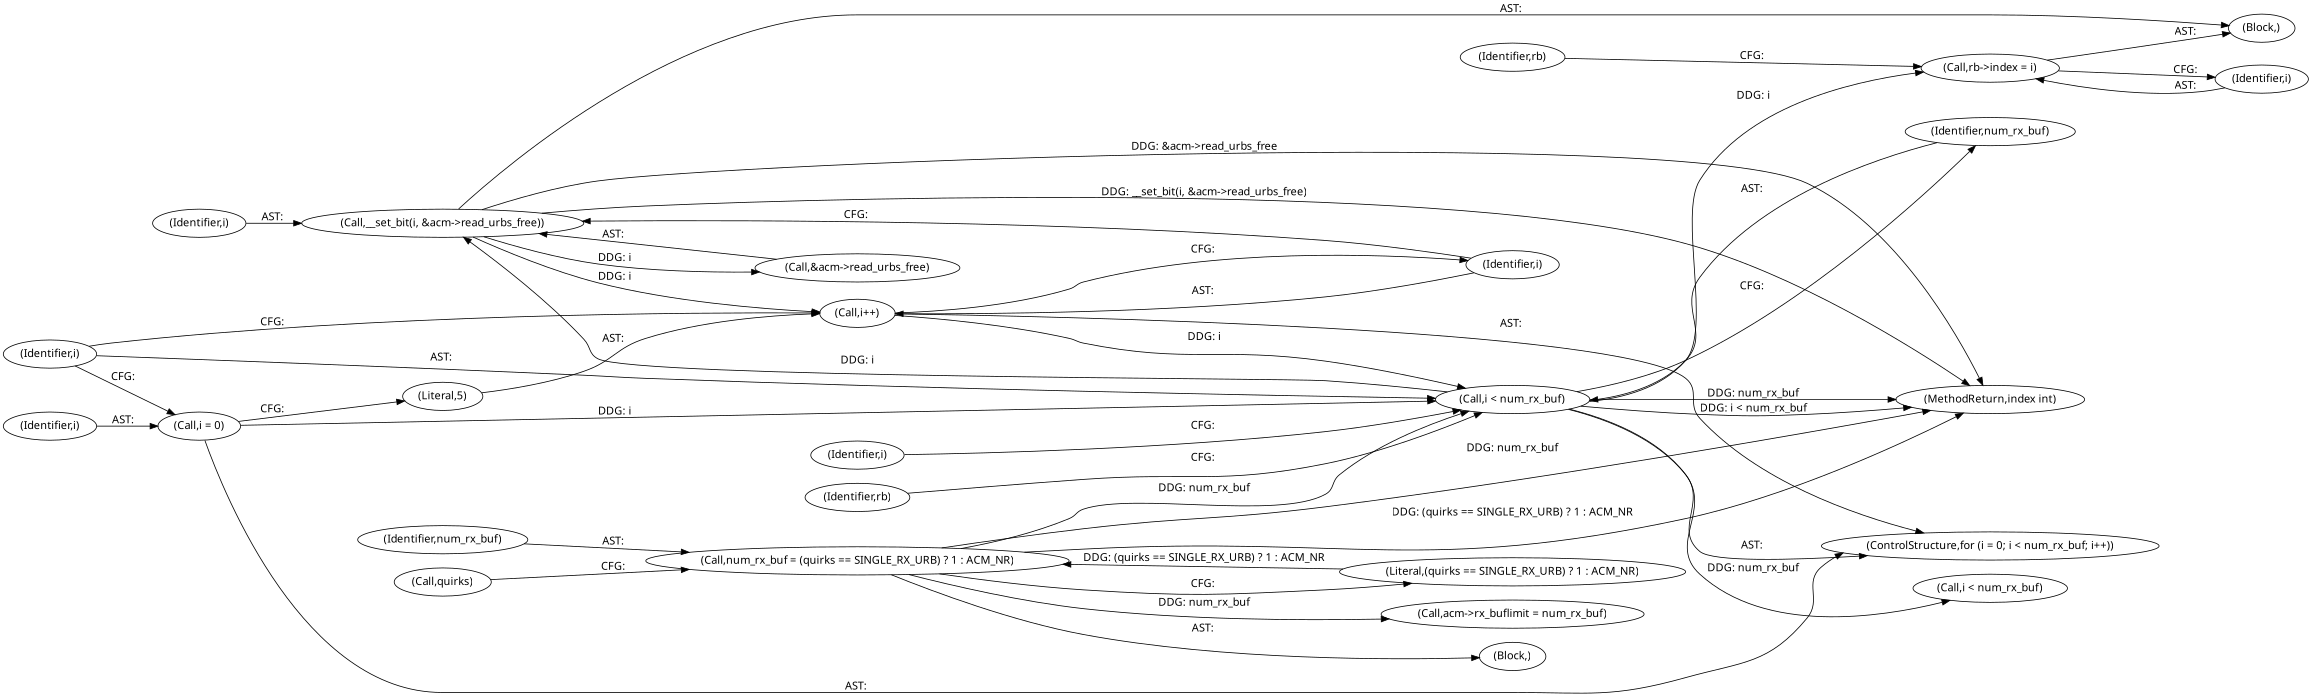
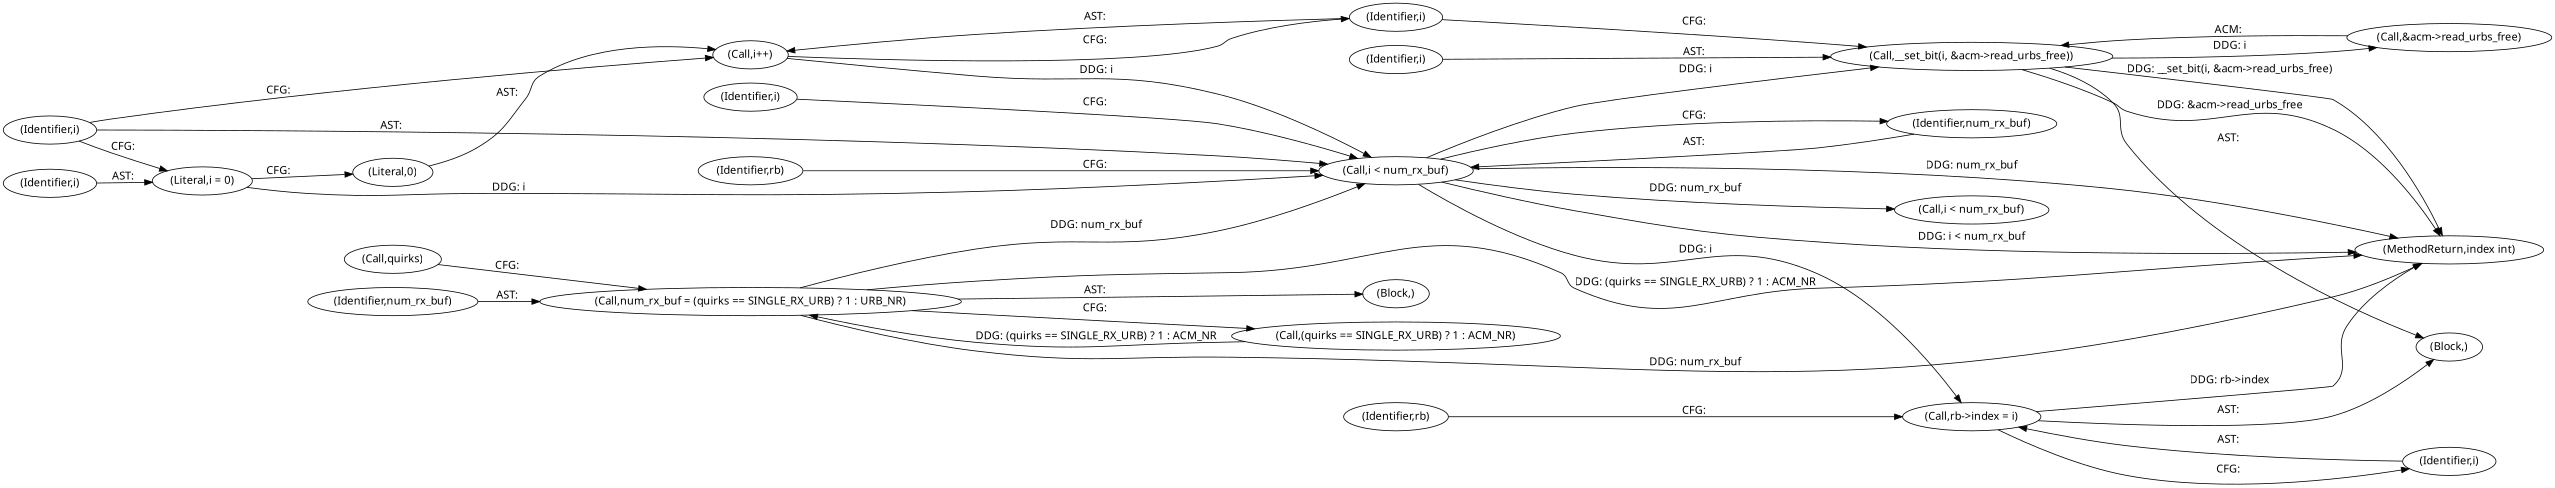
(615, 235) -> (2230, 30)
(638, 292) -> none
none -> (2261, 393)
(443, 396) -> (393, 172)
(199, 426) -> (202, 181)
(1990, 546) -> none
(857, 561) -> (751, 302)
(1513, 572) -> (1396, 336)
(1513, 614) -> none
